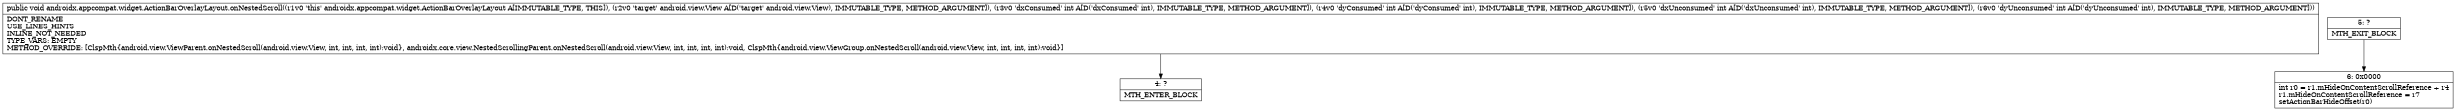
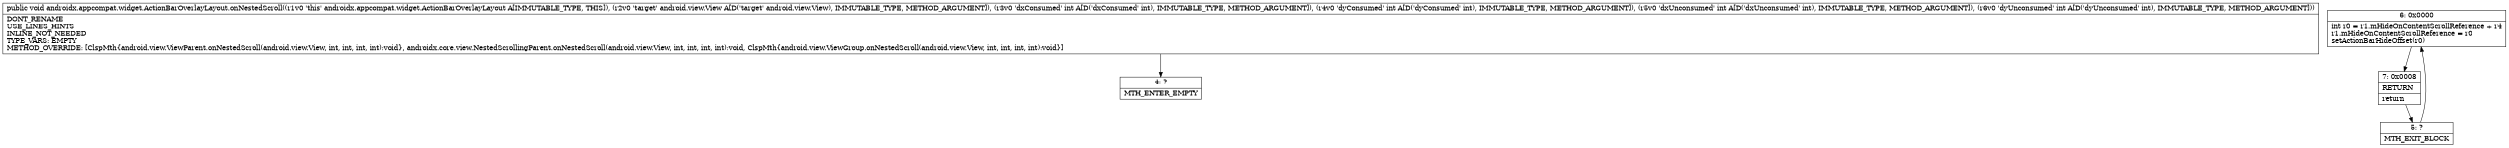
none -> (2399, 88)
(1161, 95) -> (1161, 93)
(2349, 95) -> (2402, 34)
